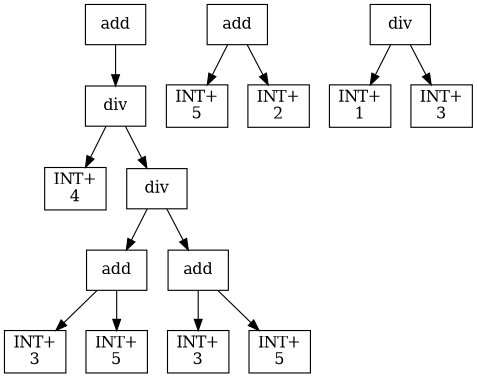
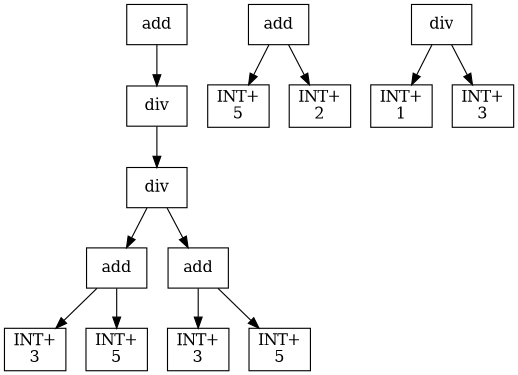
(75, 189) -> none
